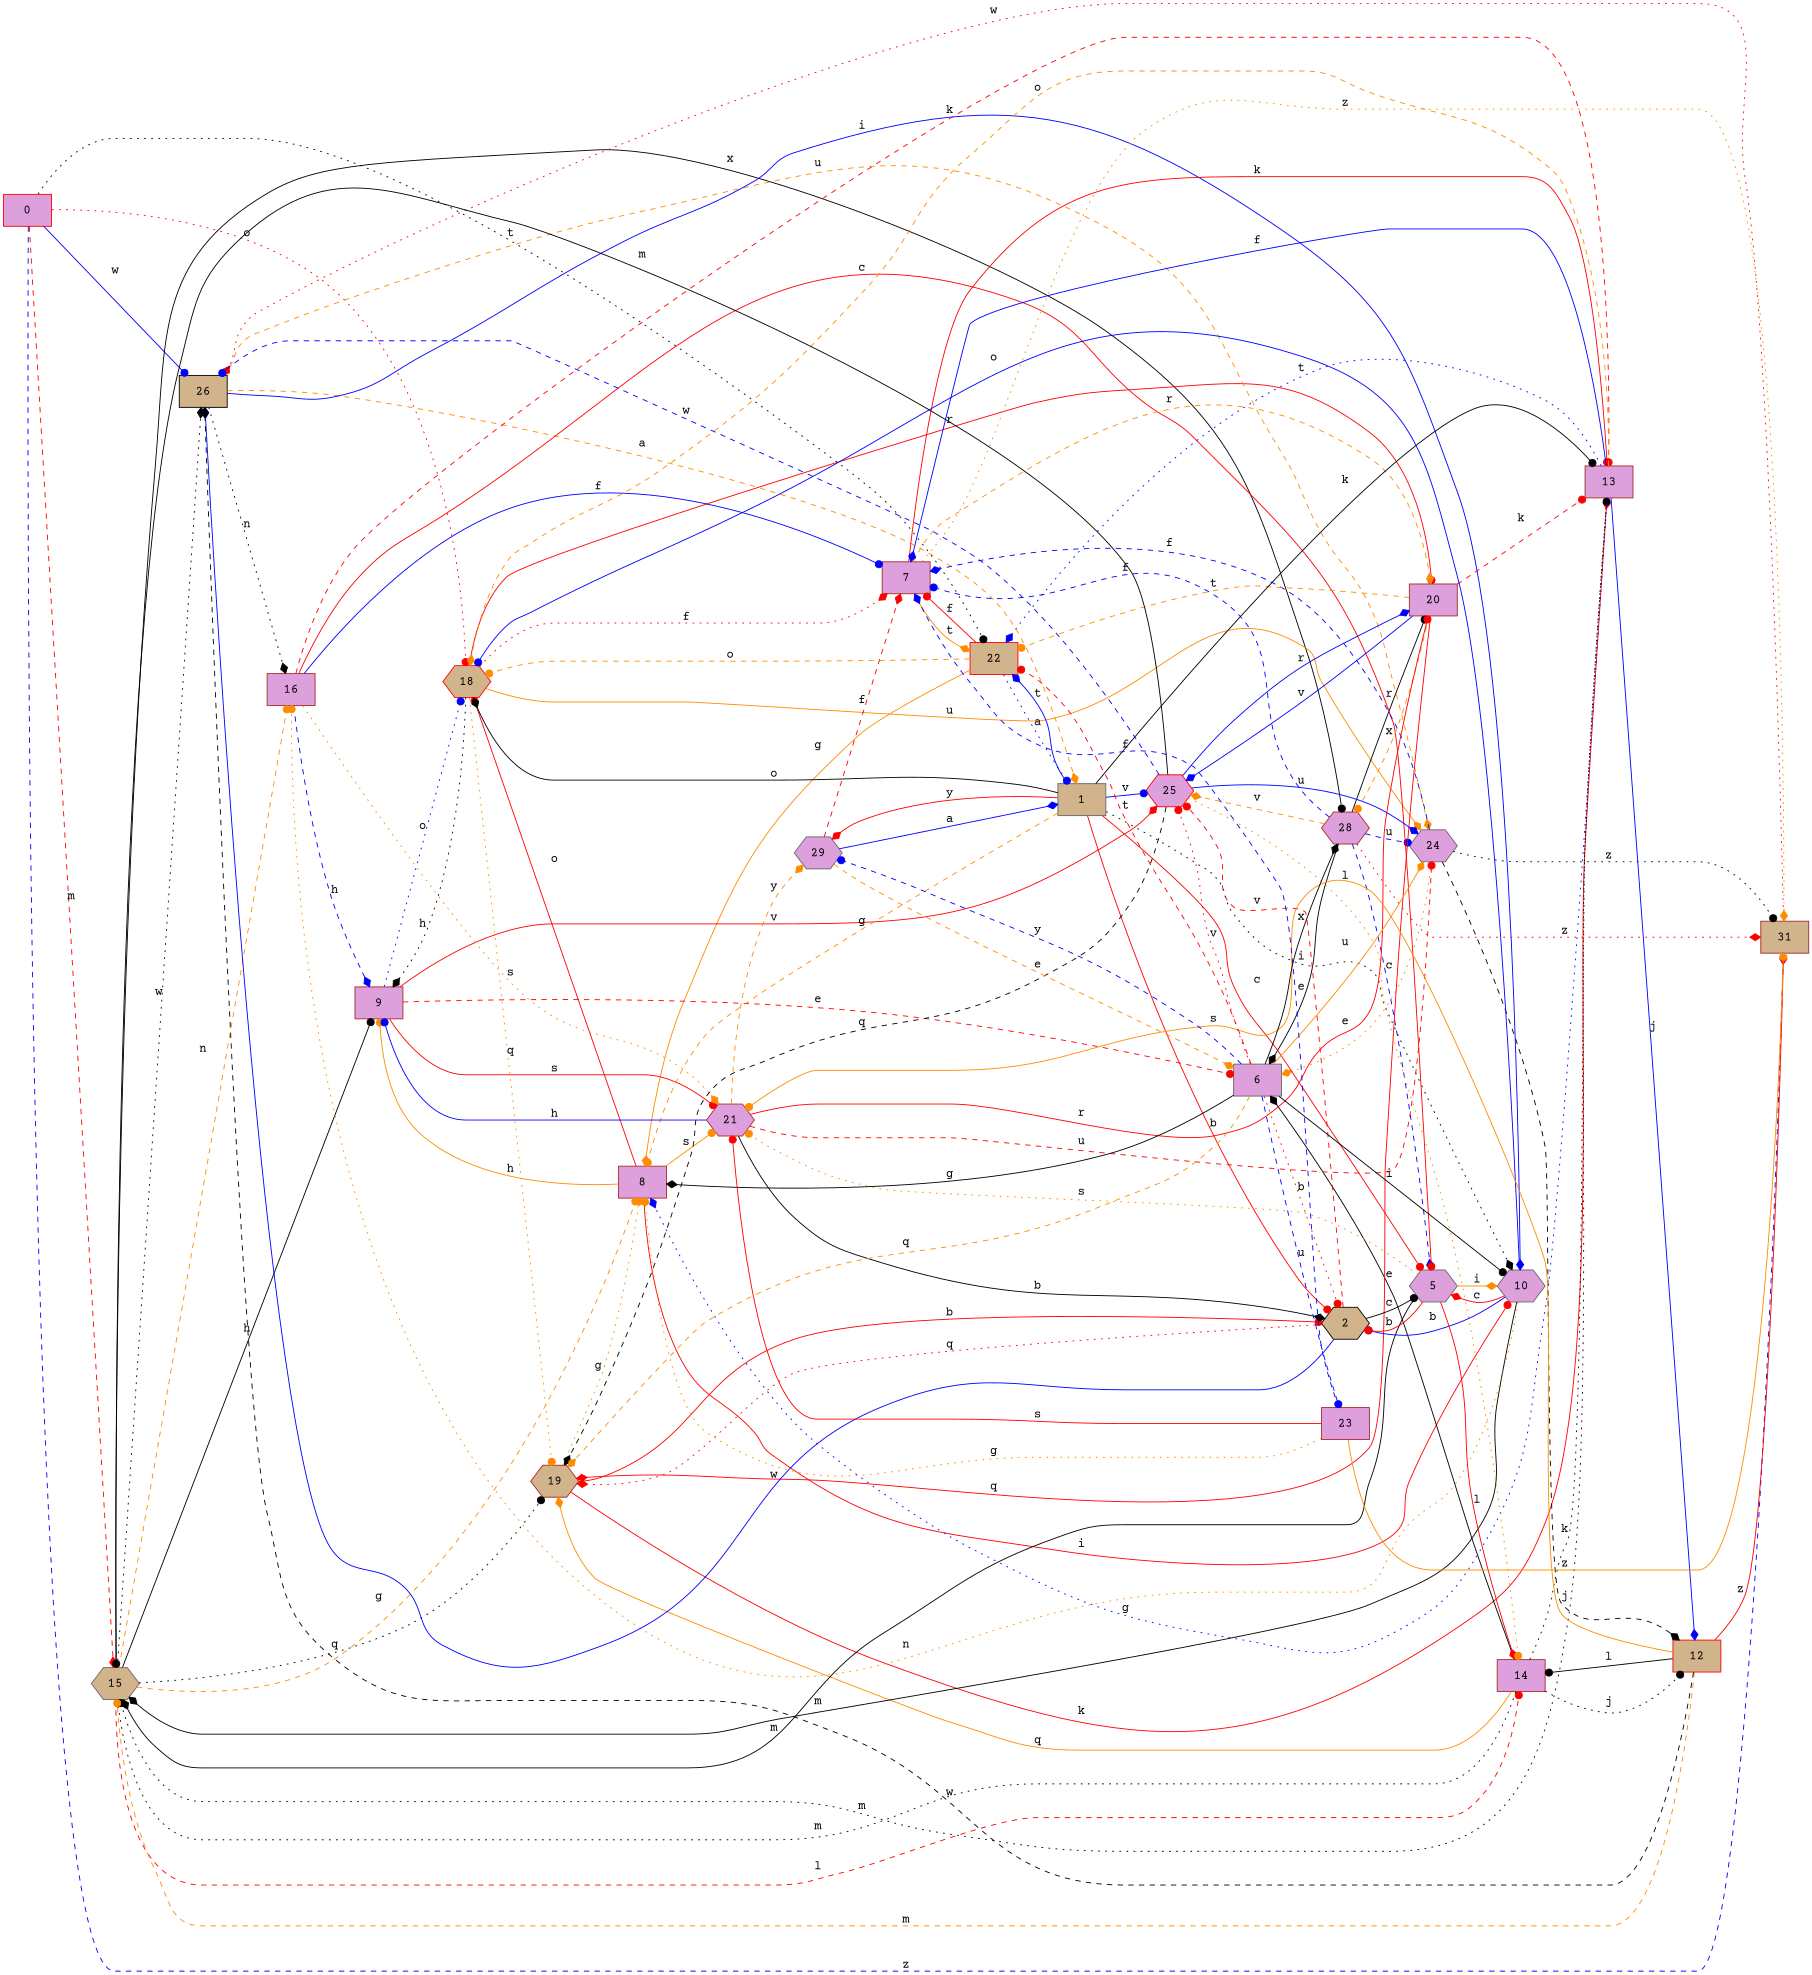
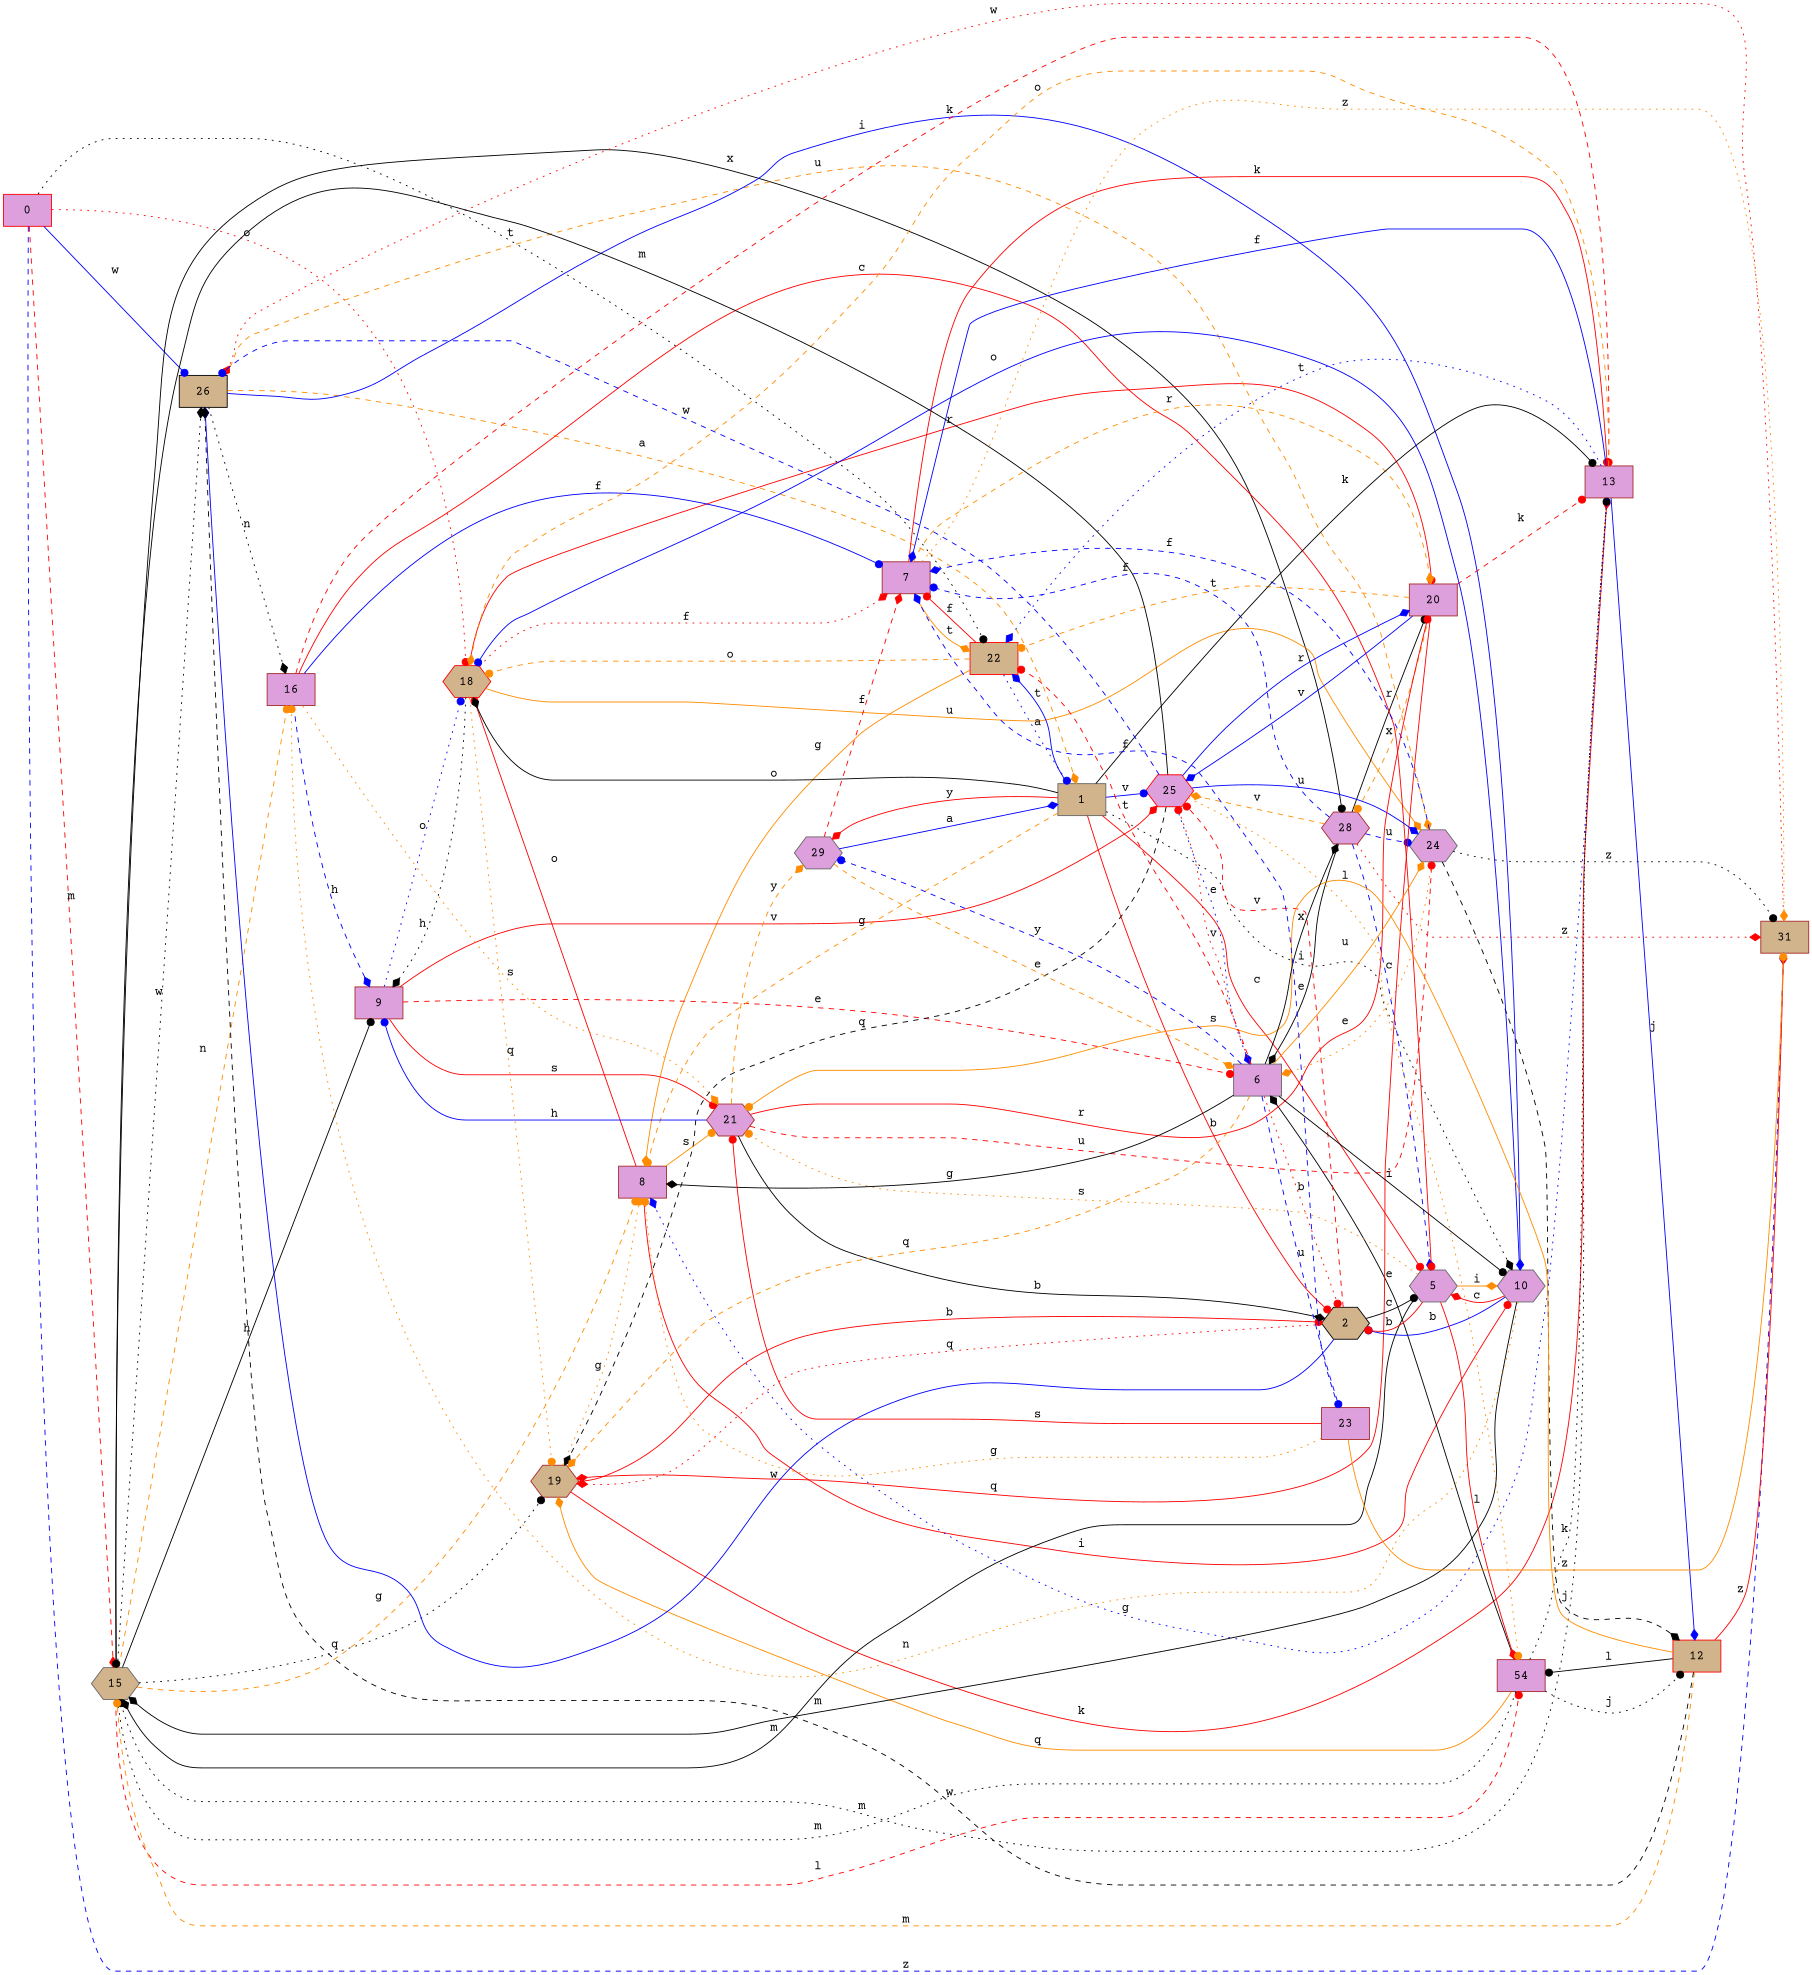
none -> (1214, 910)
(459, 1158) -> none
(1521, 1676) -> (1521, 1676)
